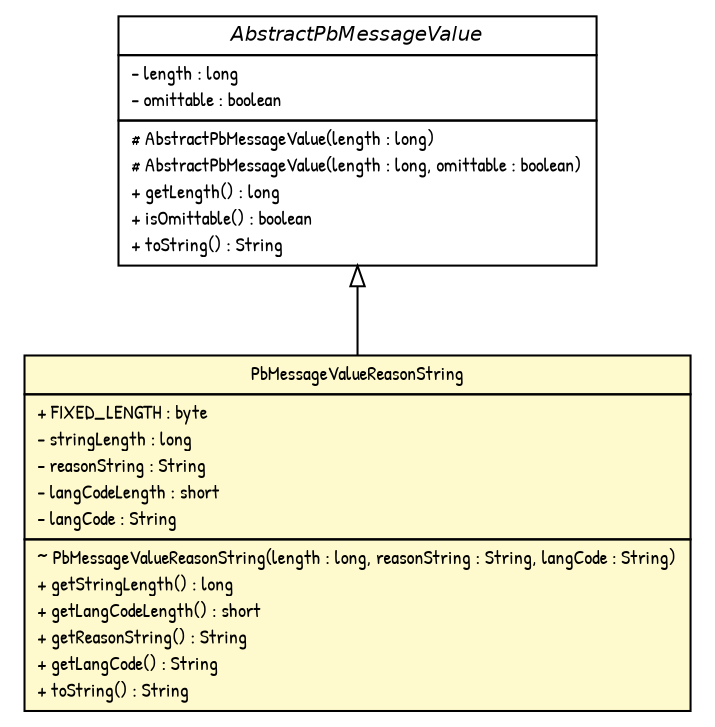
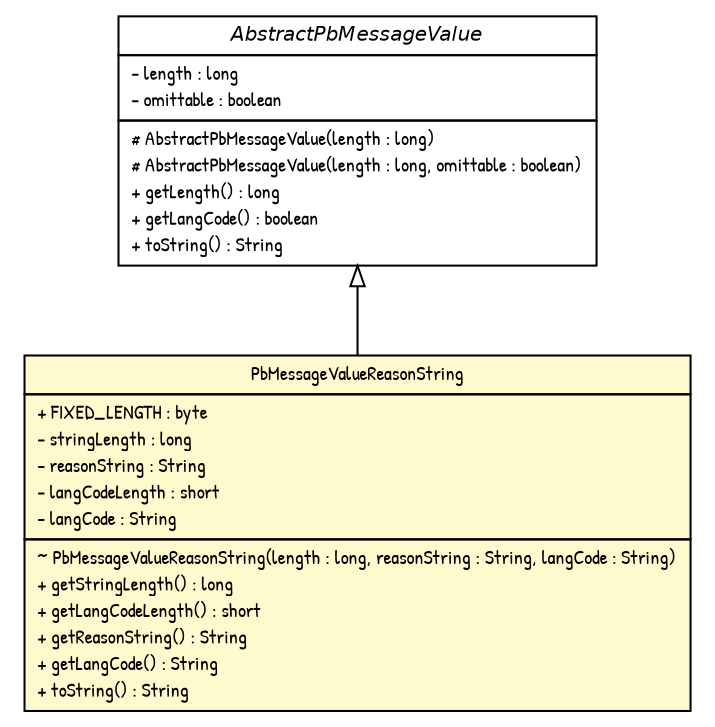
(223, 219) -> (226, 219)
